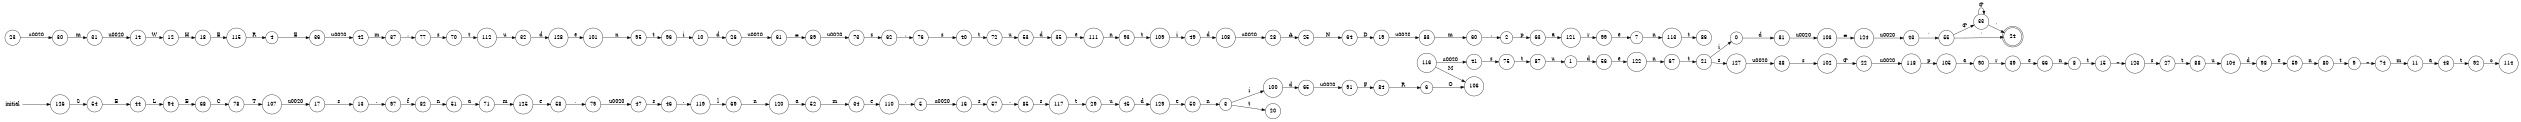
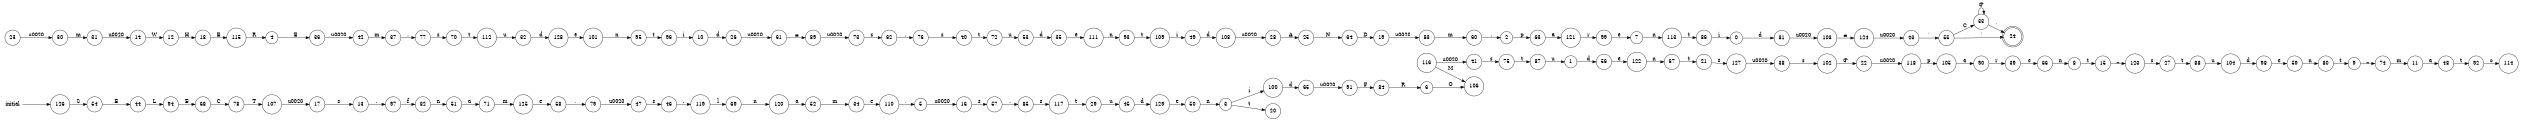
(1965, 26) -> (1965, 26)
(1719, 51) -> (1719, 38)
